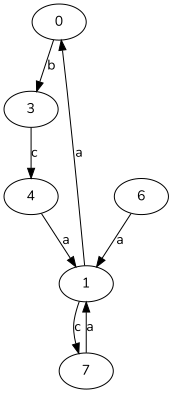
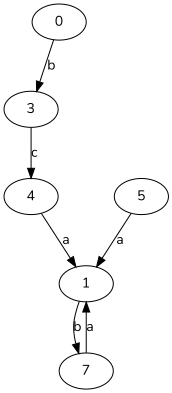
(74, 158) -> none
(141, 197) -> (141, 197)
(78, 327) -> (78, 327)
